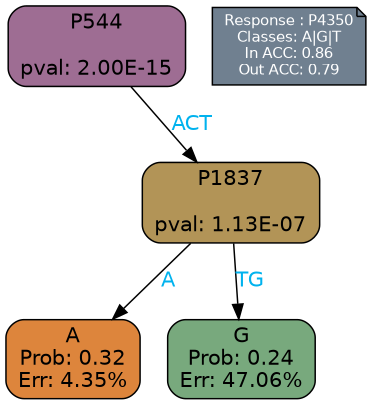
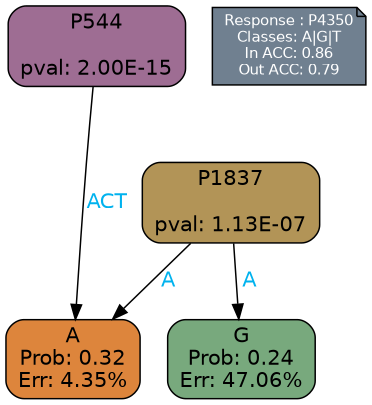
(159, 119) -> (84, 195)
(250, 281) -> (250, 281)
